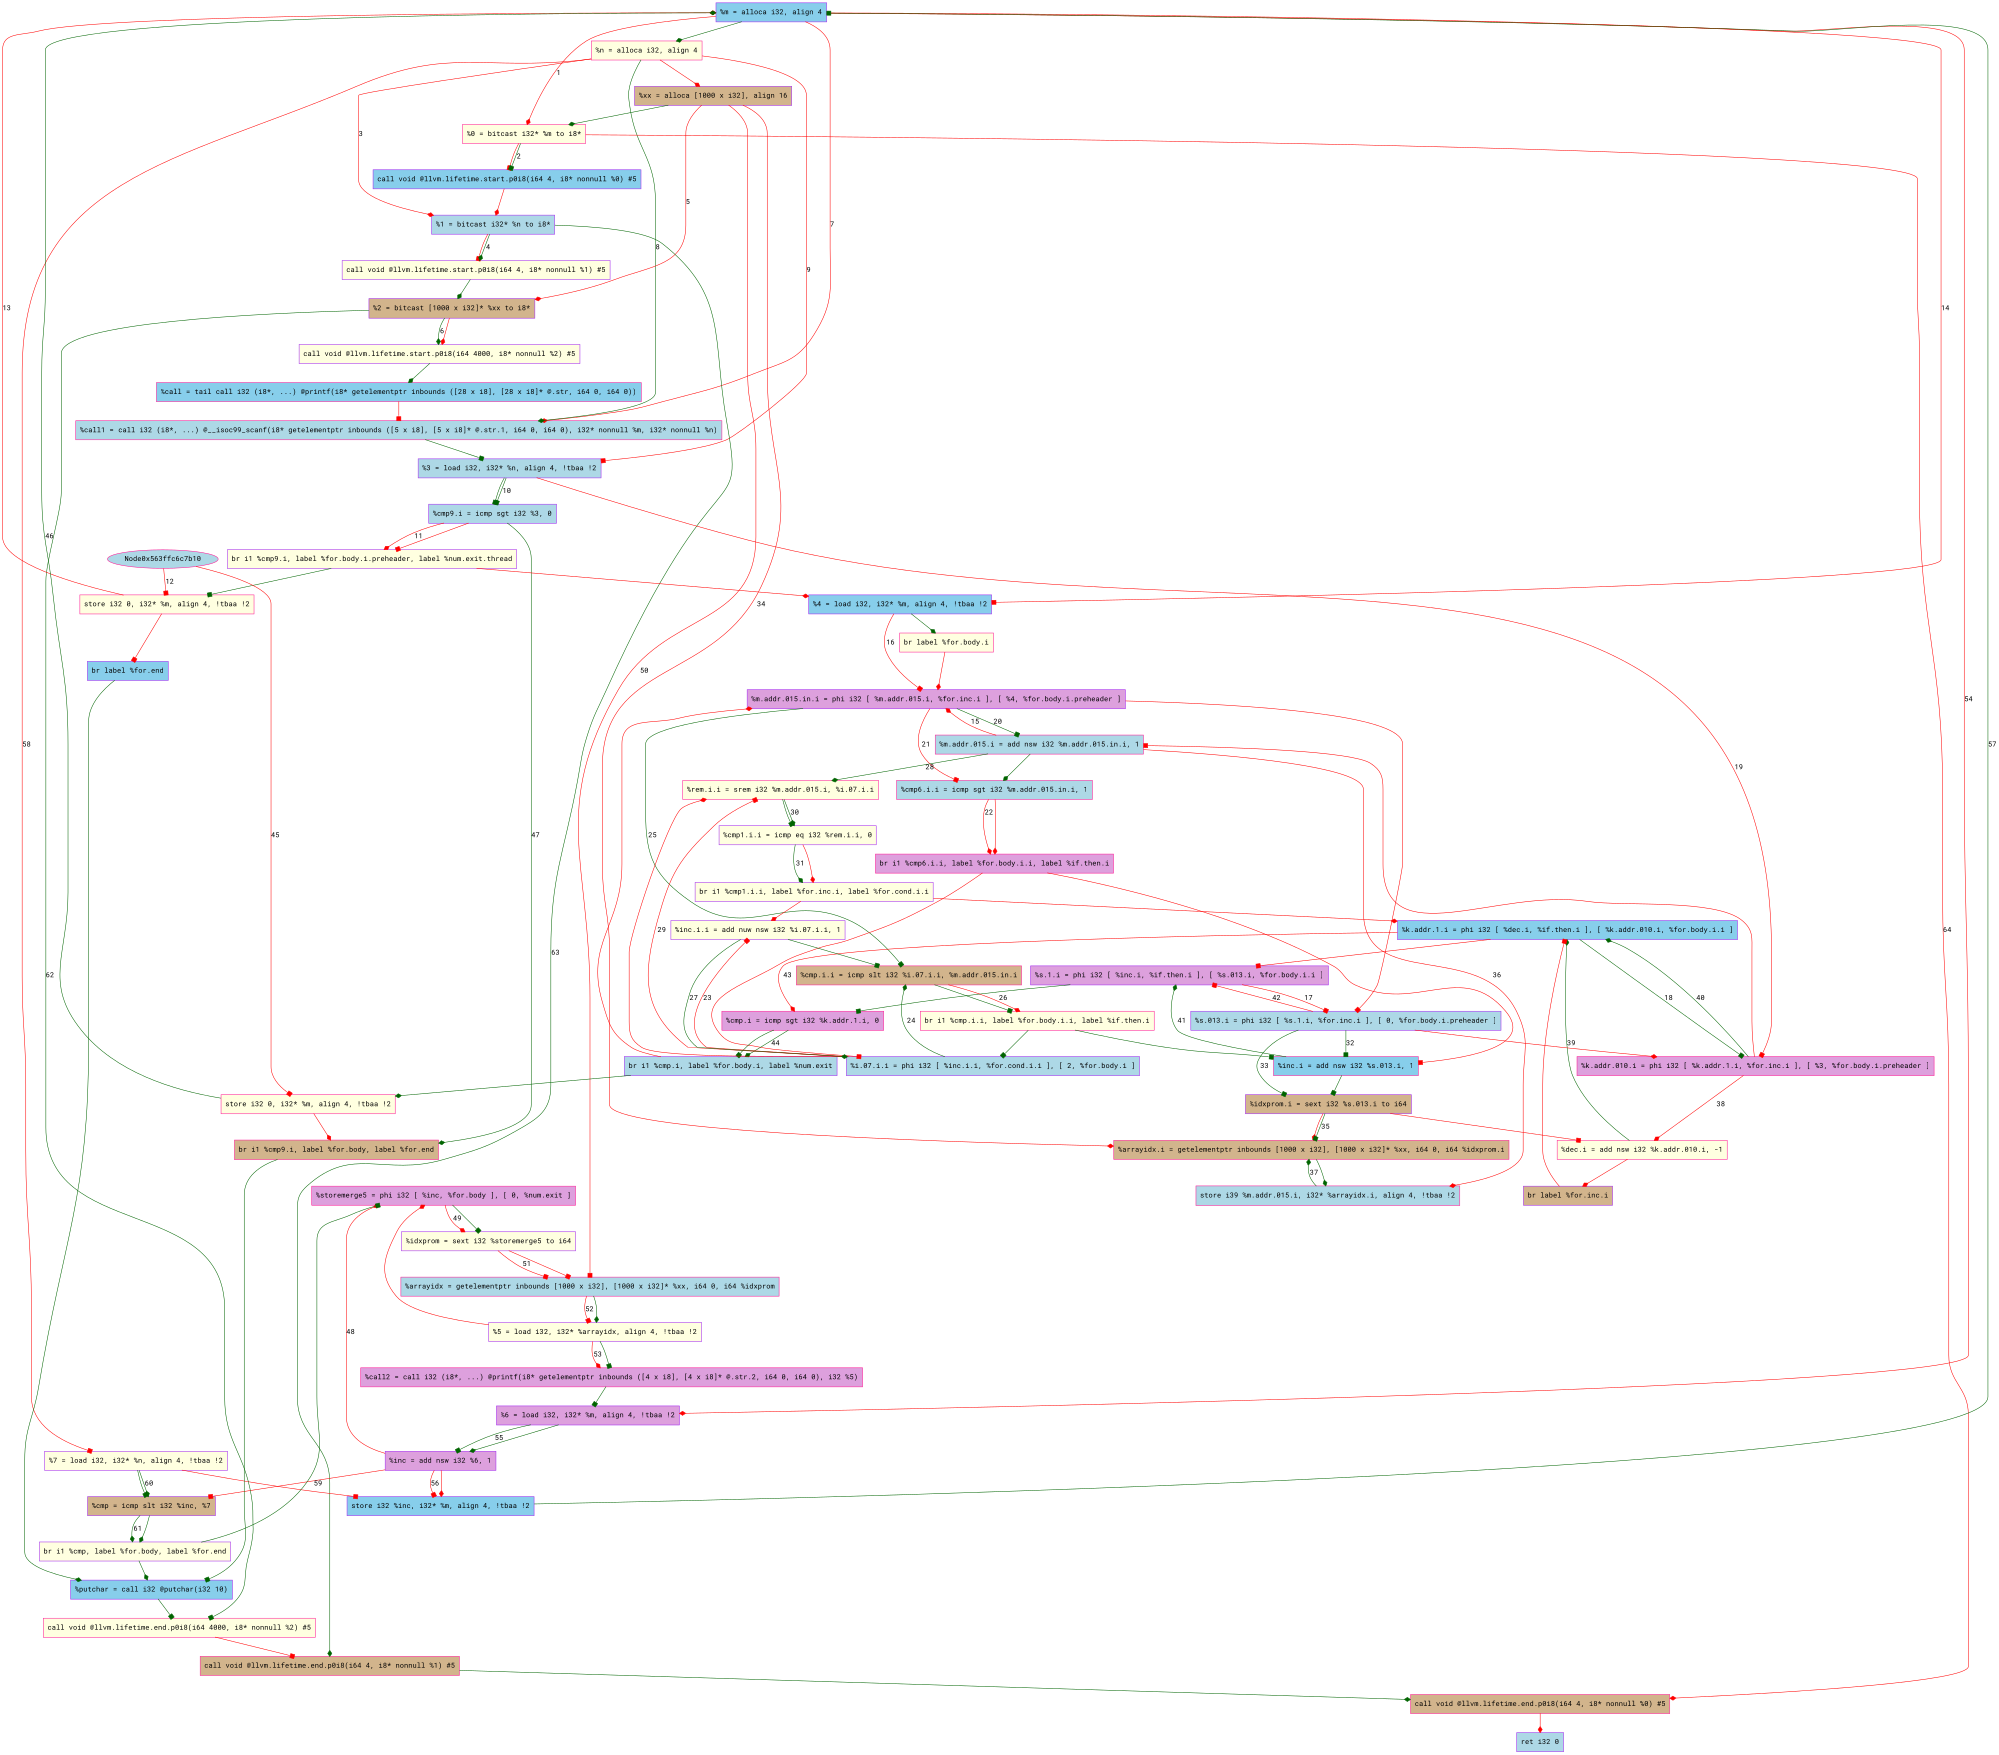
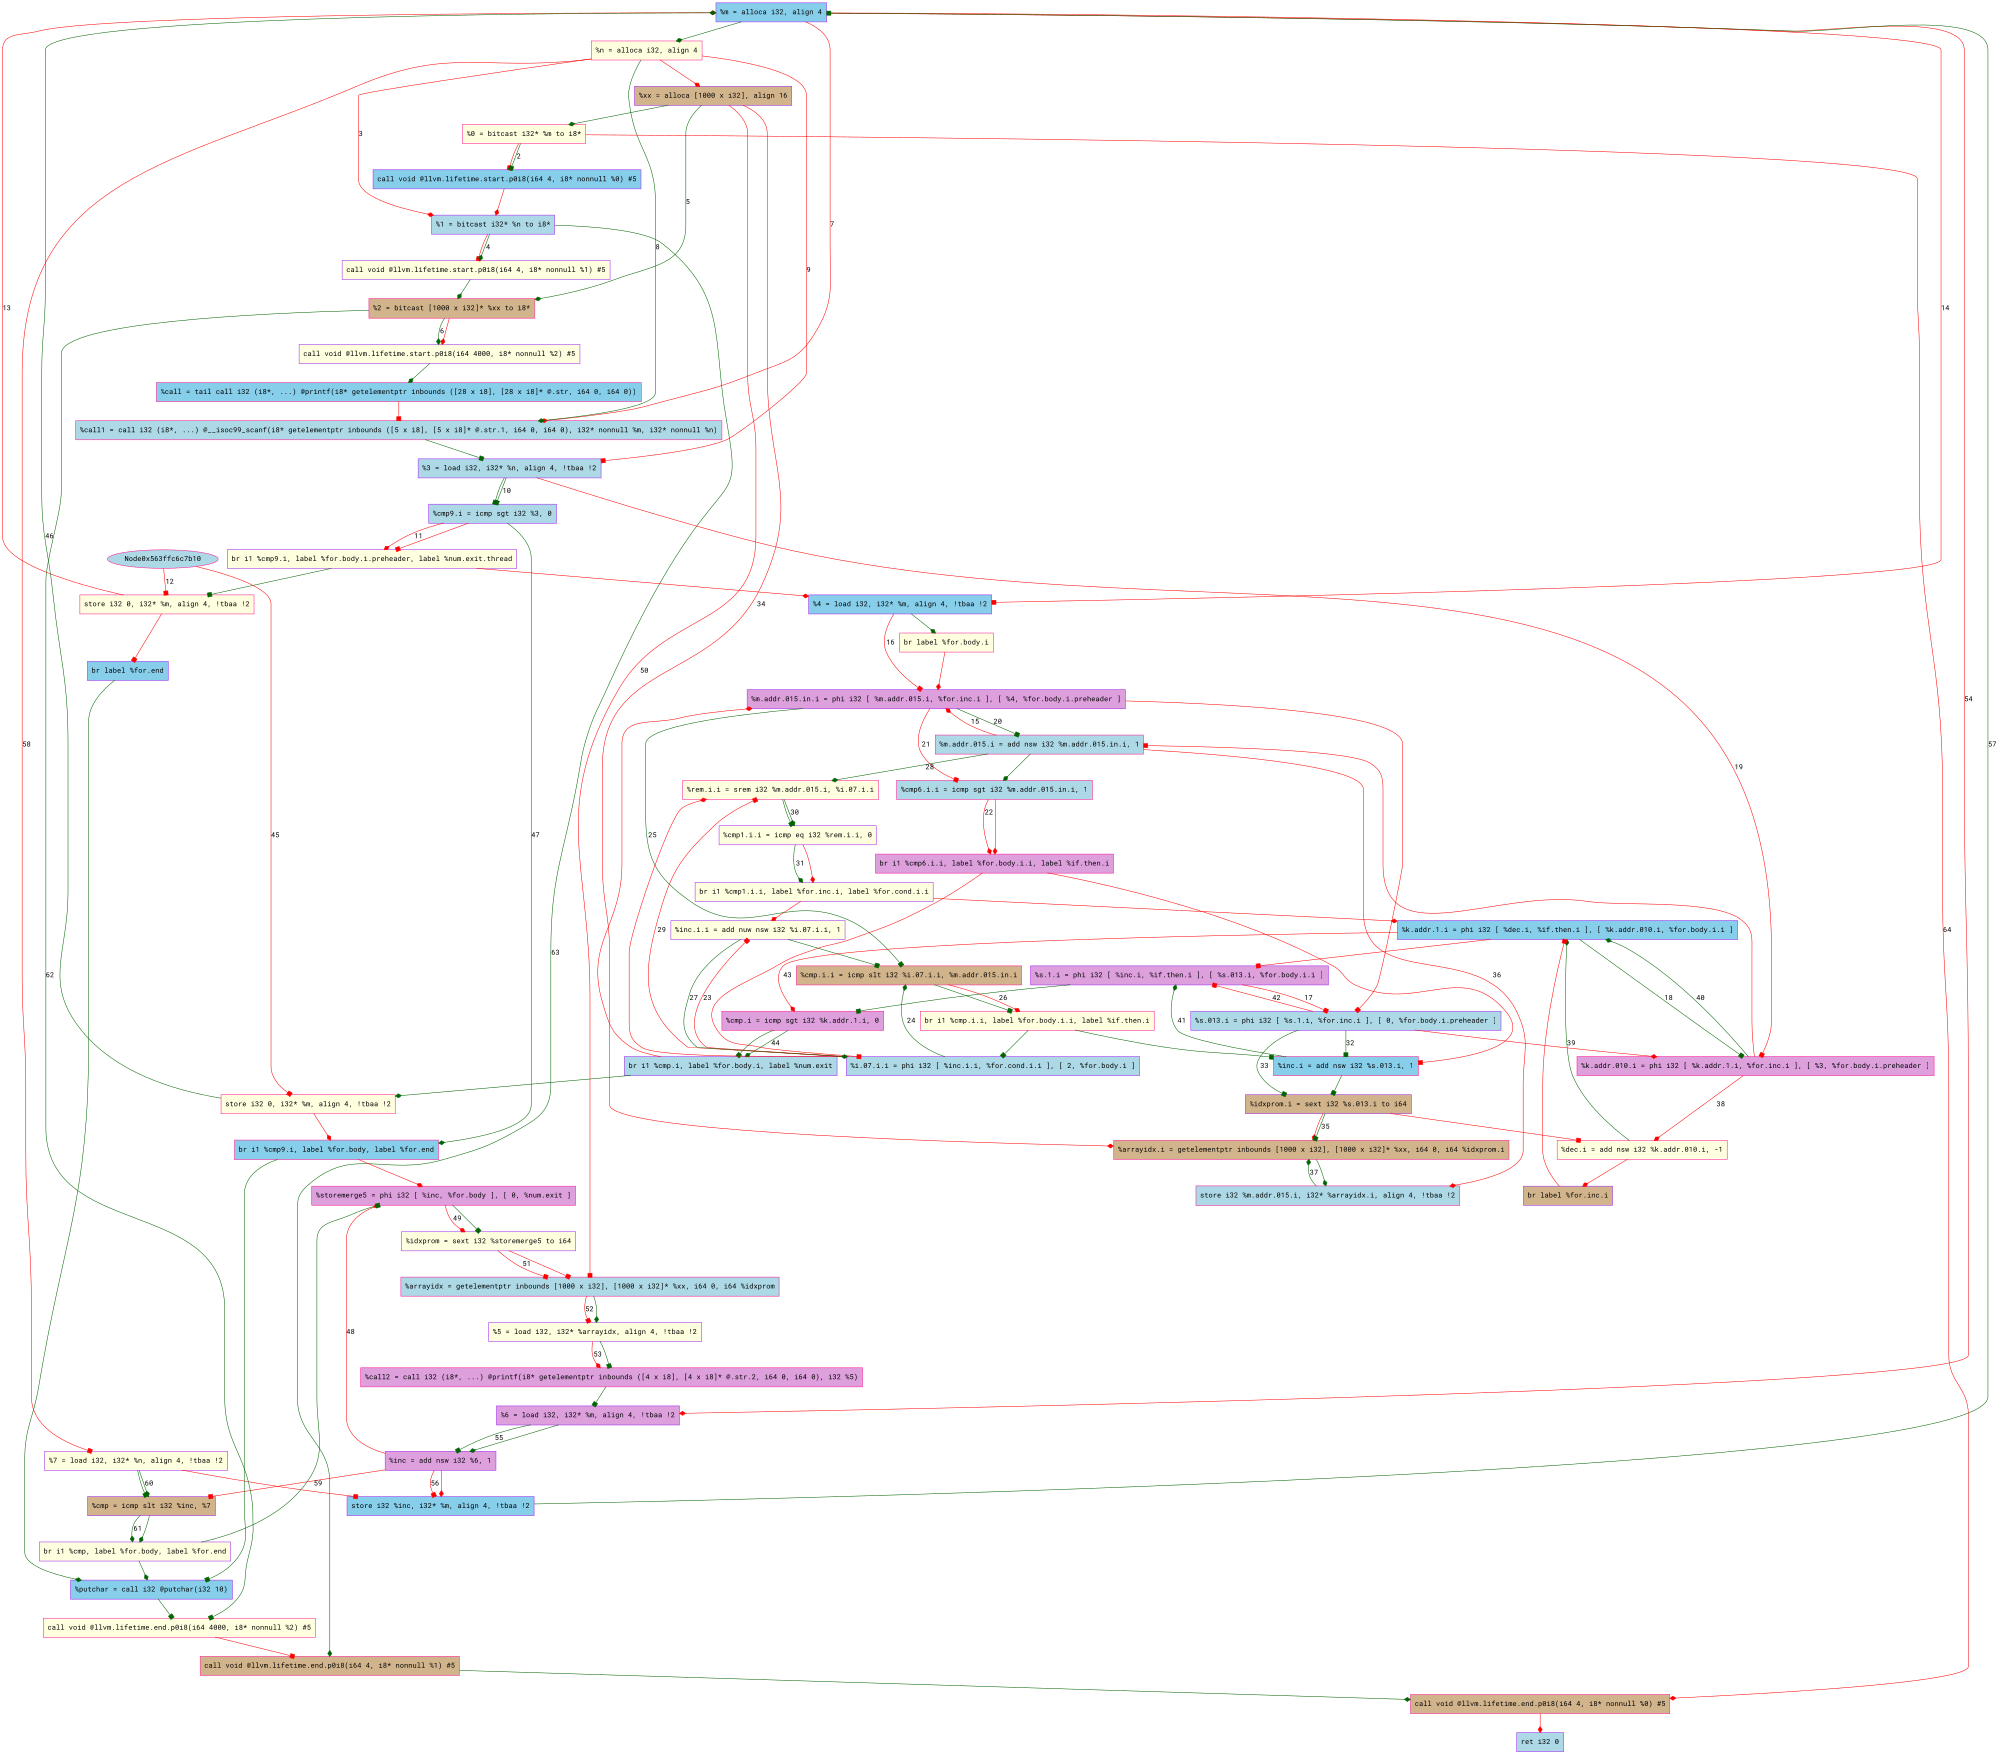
(602, 34) -> none
(680, 249) -> (680, 249)
(452, 308) -> (452, 308)
(336, 1150) -> (336, 1150)
(1328, 1196) -> (1328, 1196)
(395, 1294) -> (387, 1172)
